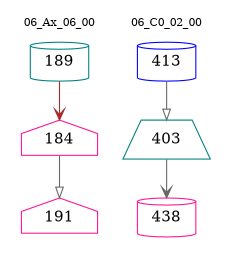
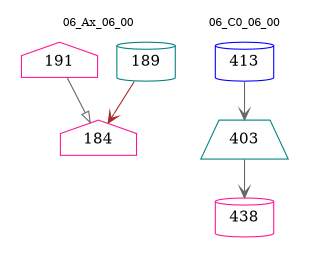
(167, 23) -> (245, 23)
(167, 95) -> (245, 95)
(60, 171) -> (76, 95)
